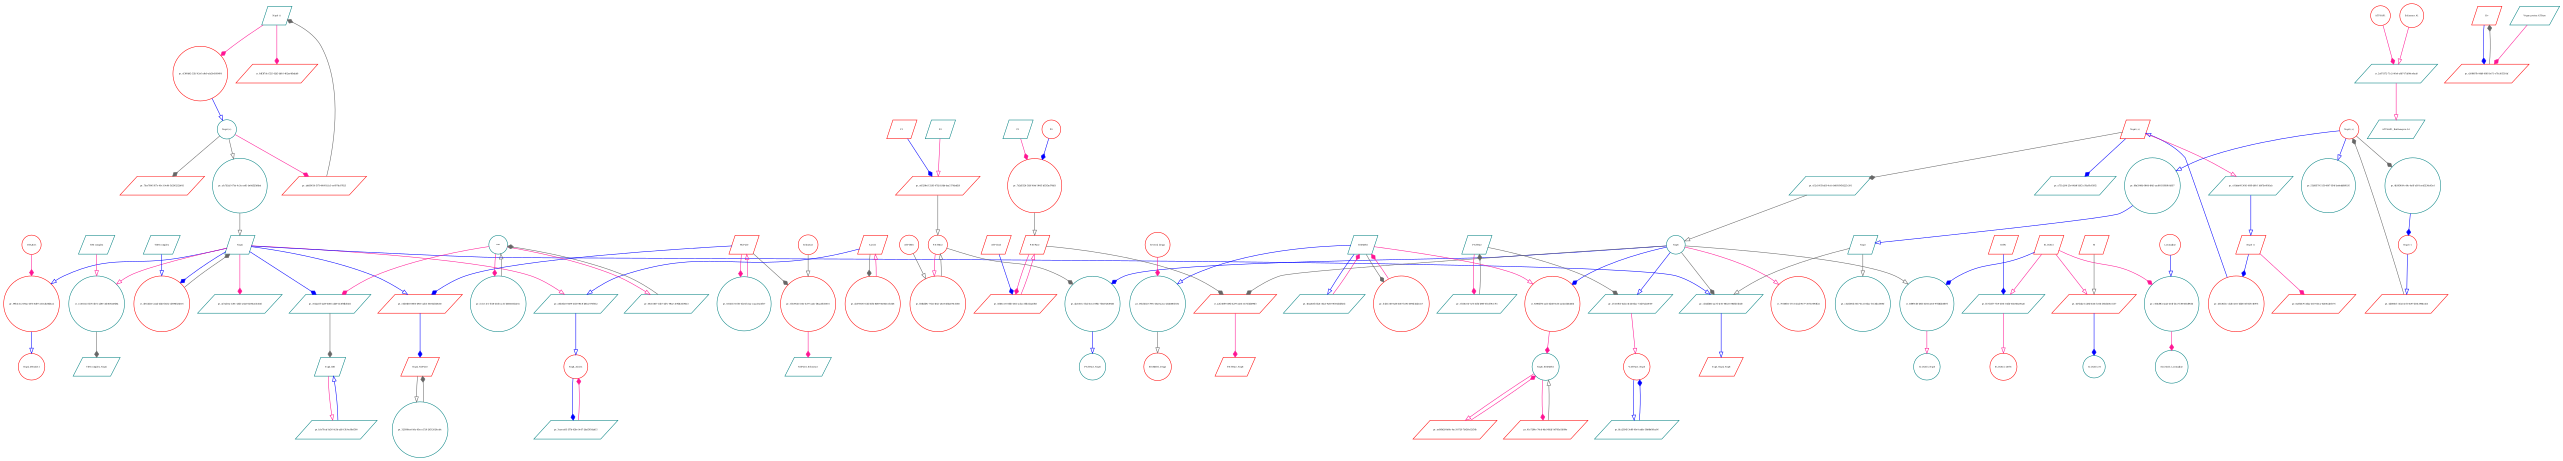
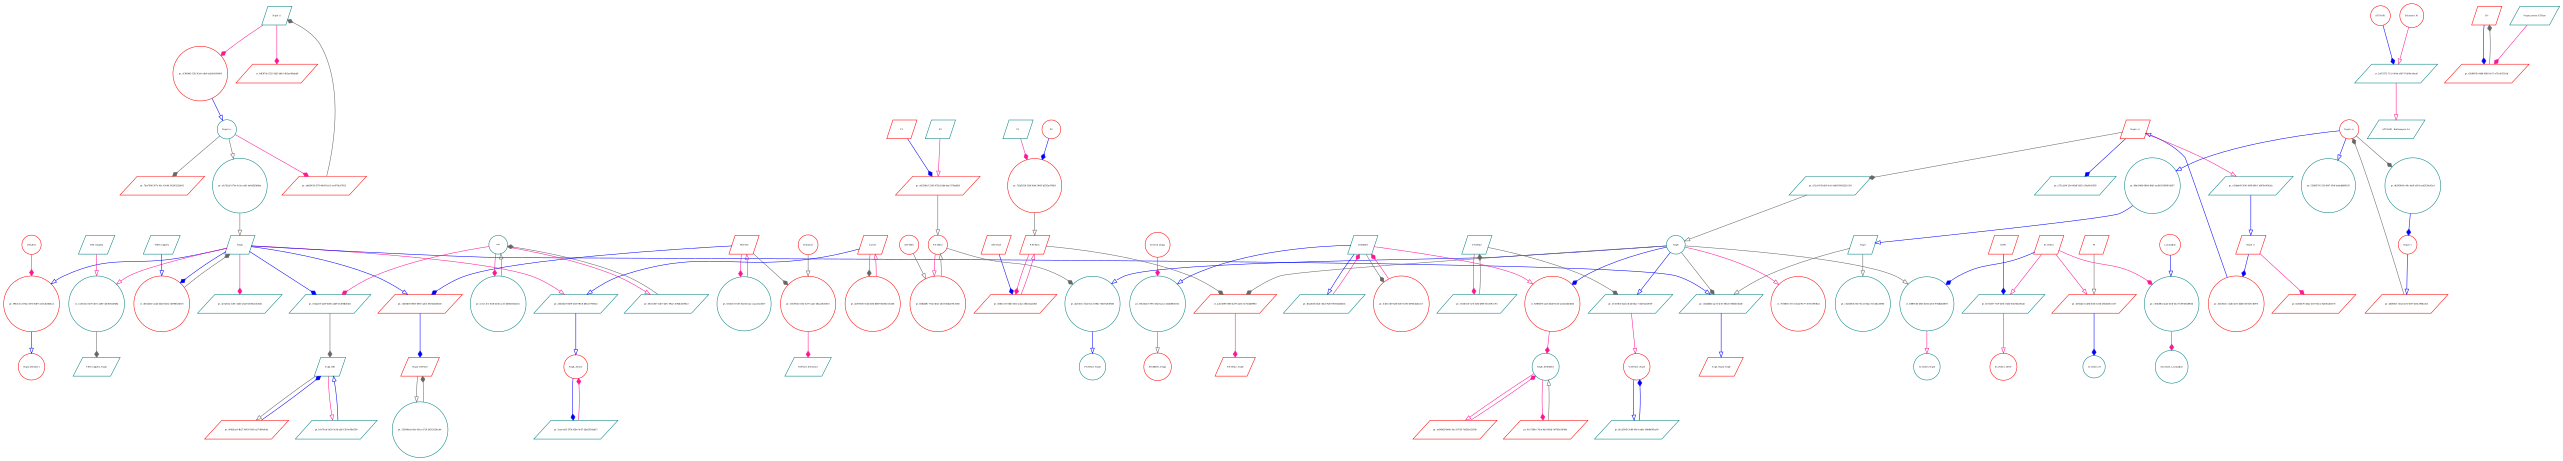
(2387, 42) -> (2387, 42)
(1391, 260) -> (1391, 260)
none -> (247, 430)
